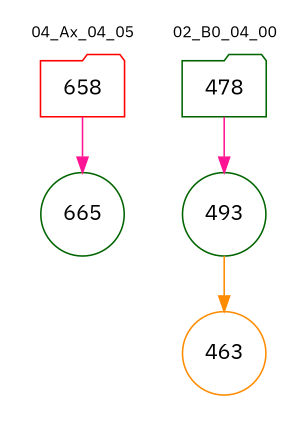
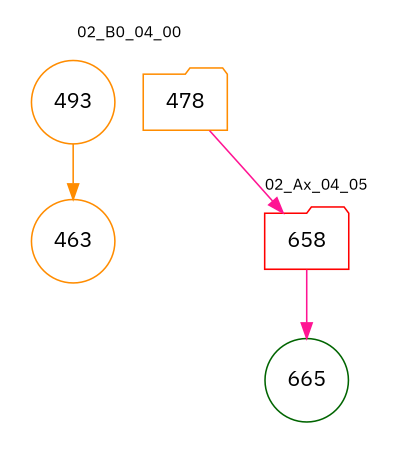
(83, 33) -> (317, 186)
(224, 89) -> (185, 102)
(224, 137) -> (230, 153)
(224, 214) -> (73, 102)
